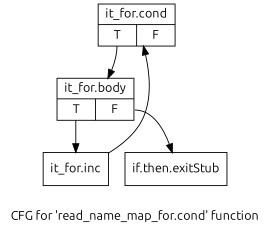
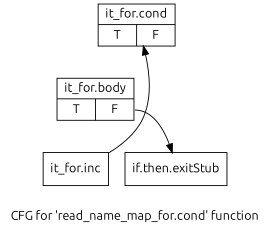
(115, 58) -> none
(76, 132) -> none
